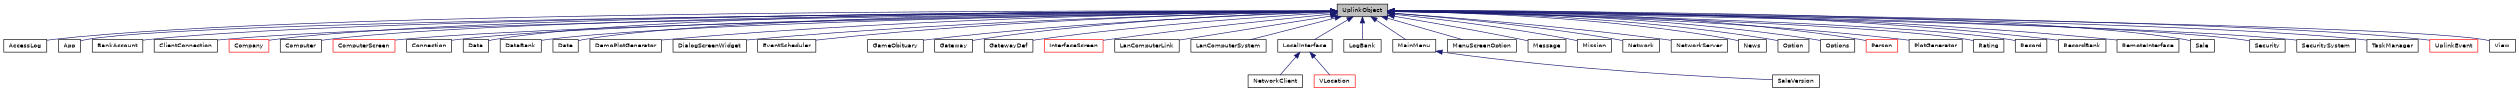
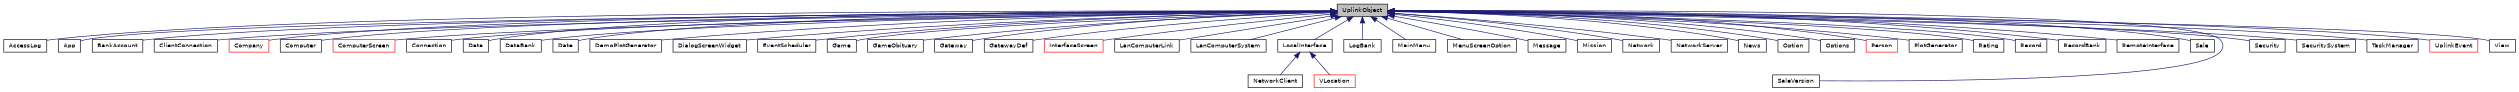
none -> (842, 46)
(1607, 70) -> (2221, 51)
